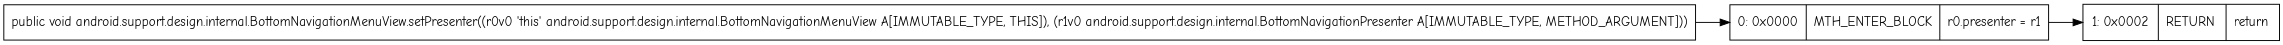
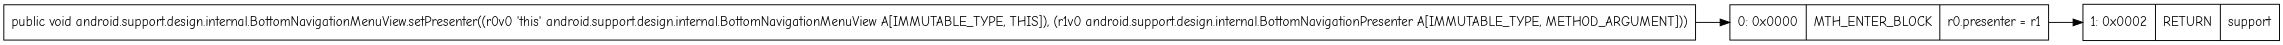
(2251, 22) -> (2250, 22)
